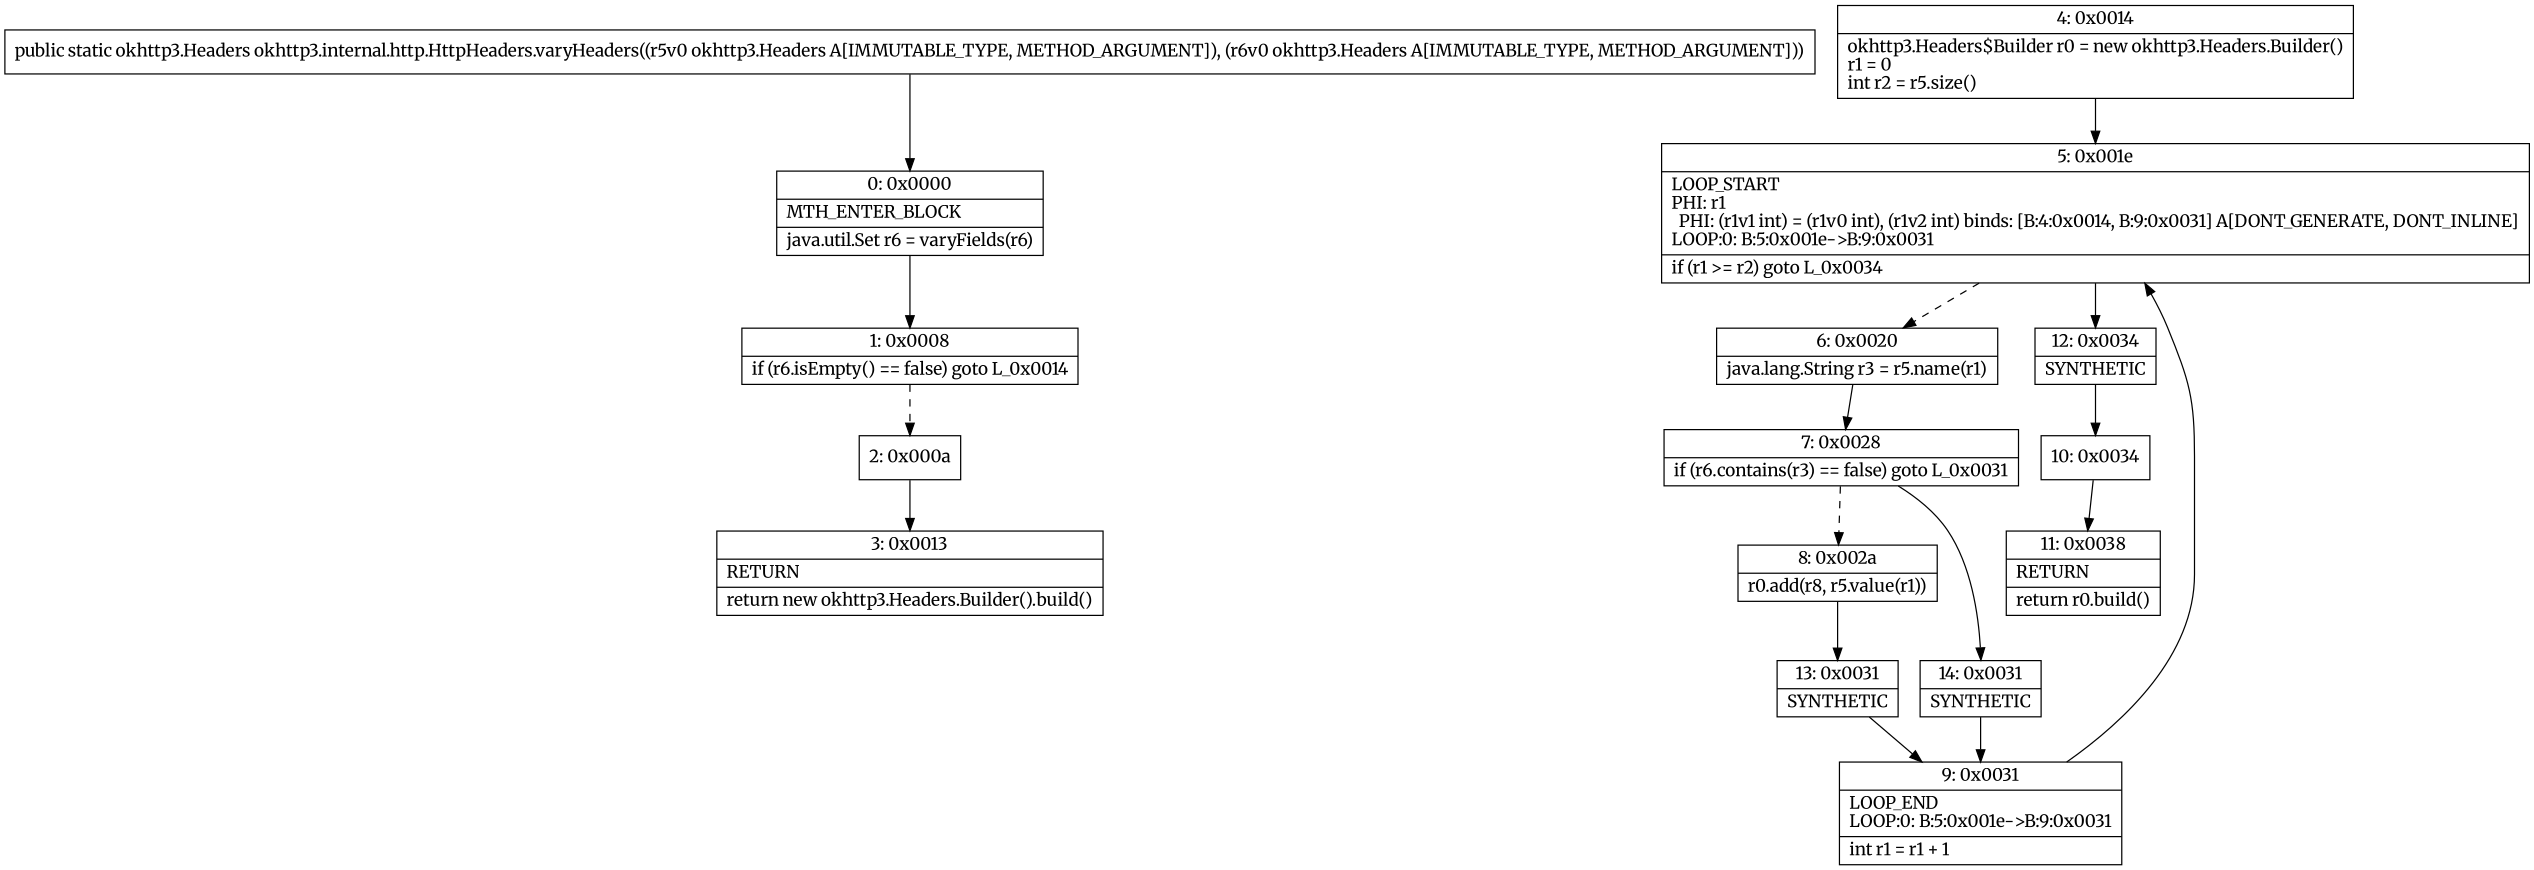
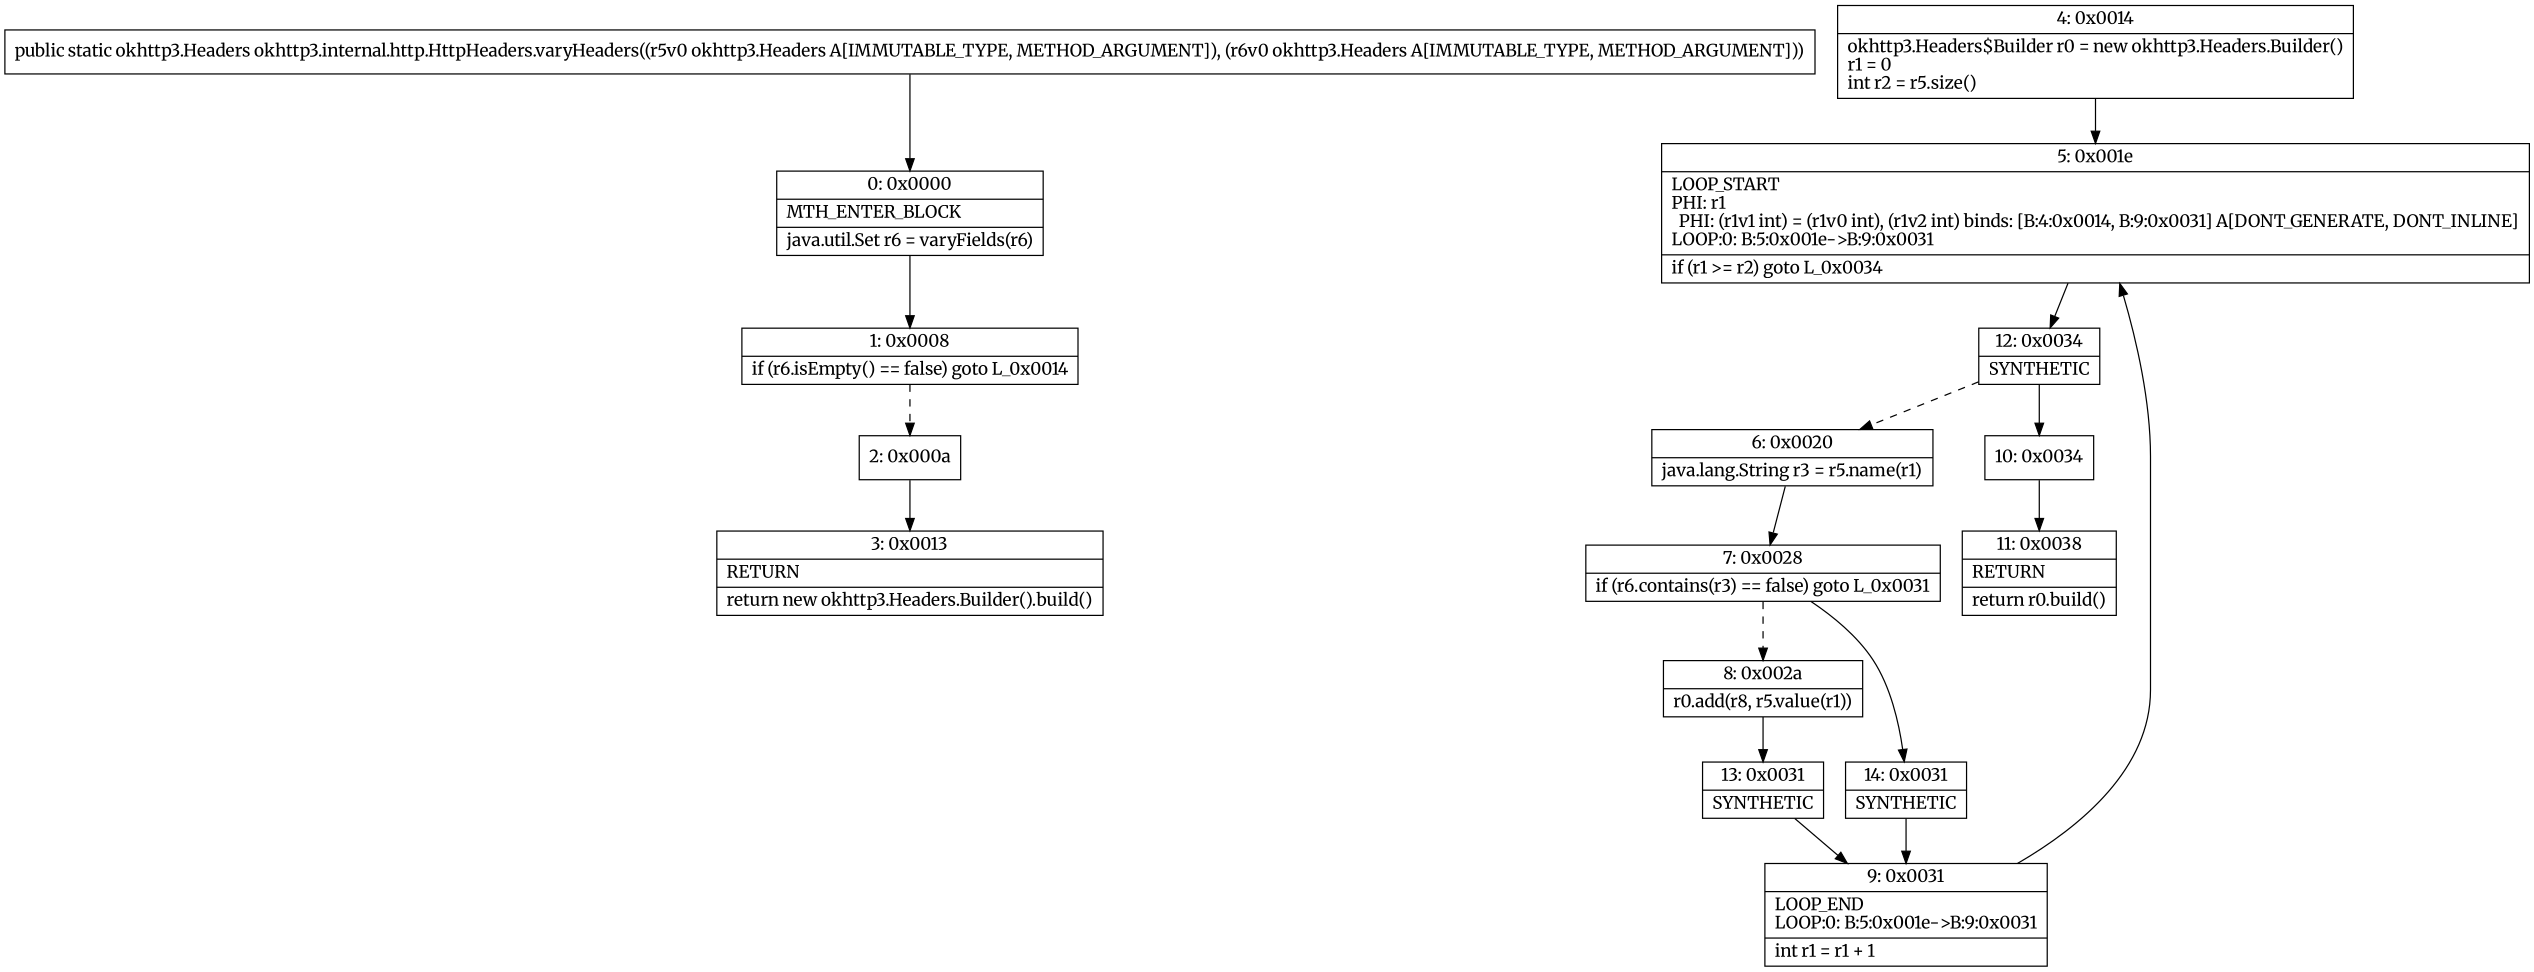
(1947, 302) -> (1925, 403)
